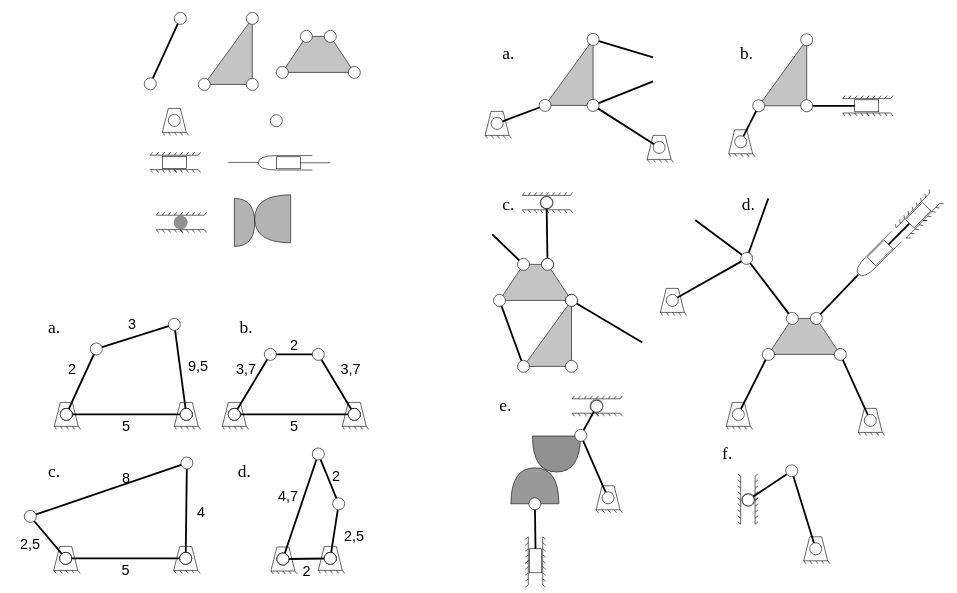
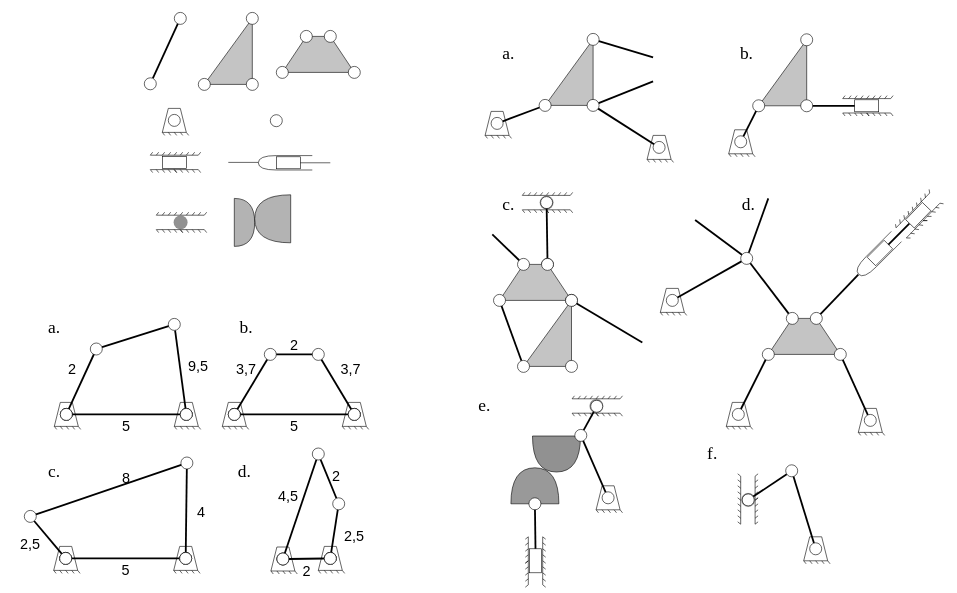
(132, 324) -> none
(506, 405) -> (485, 405)
(728, 453) -> (713, 453)
(288, 496) -> (288, 496)
